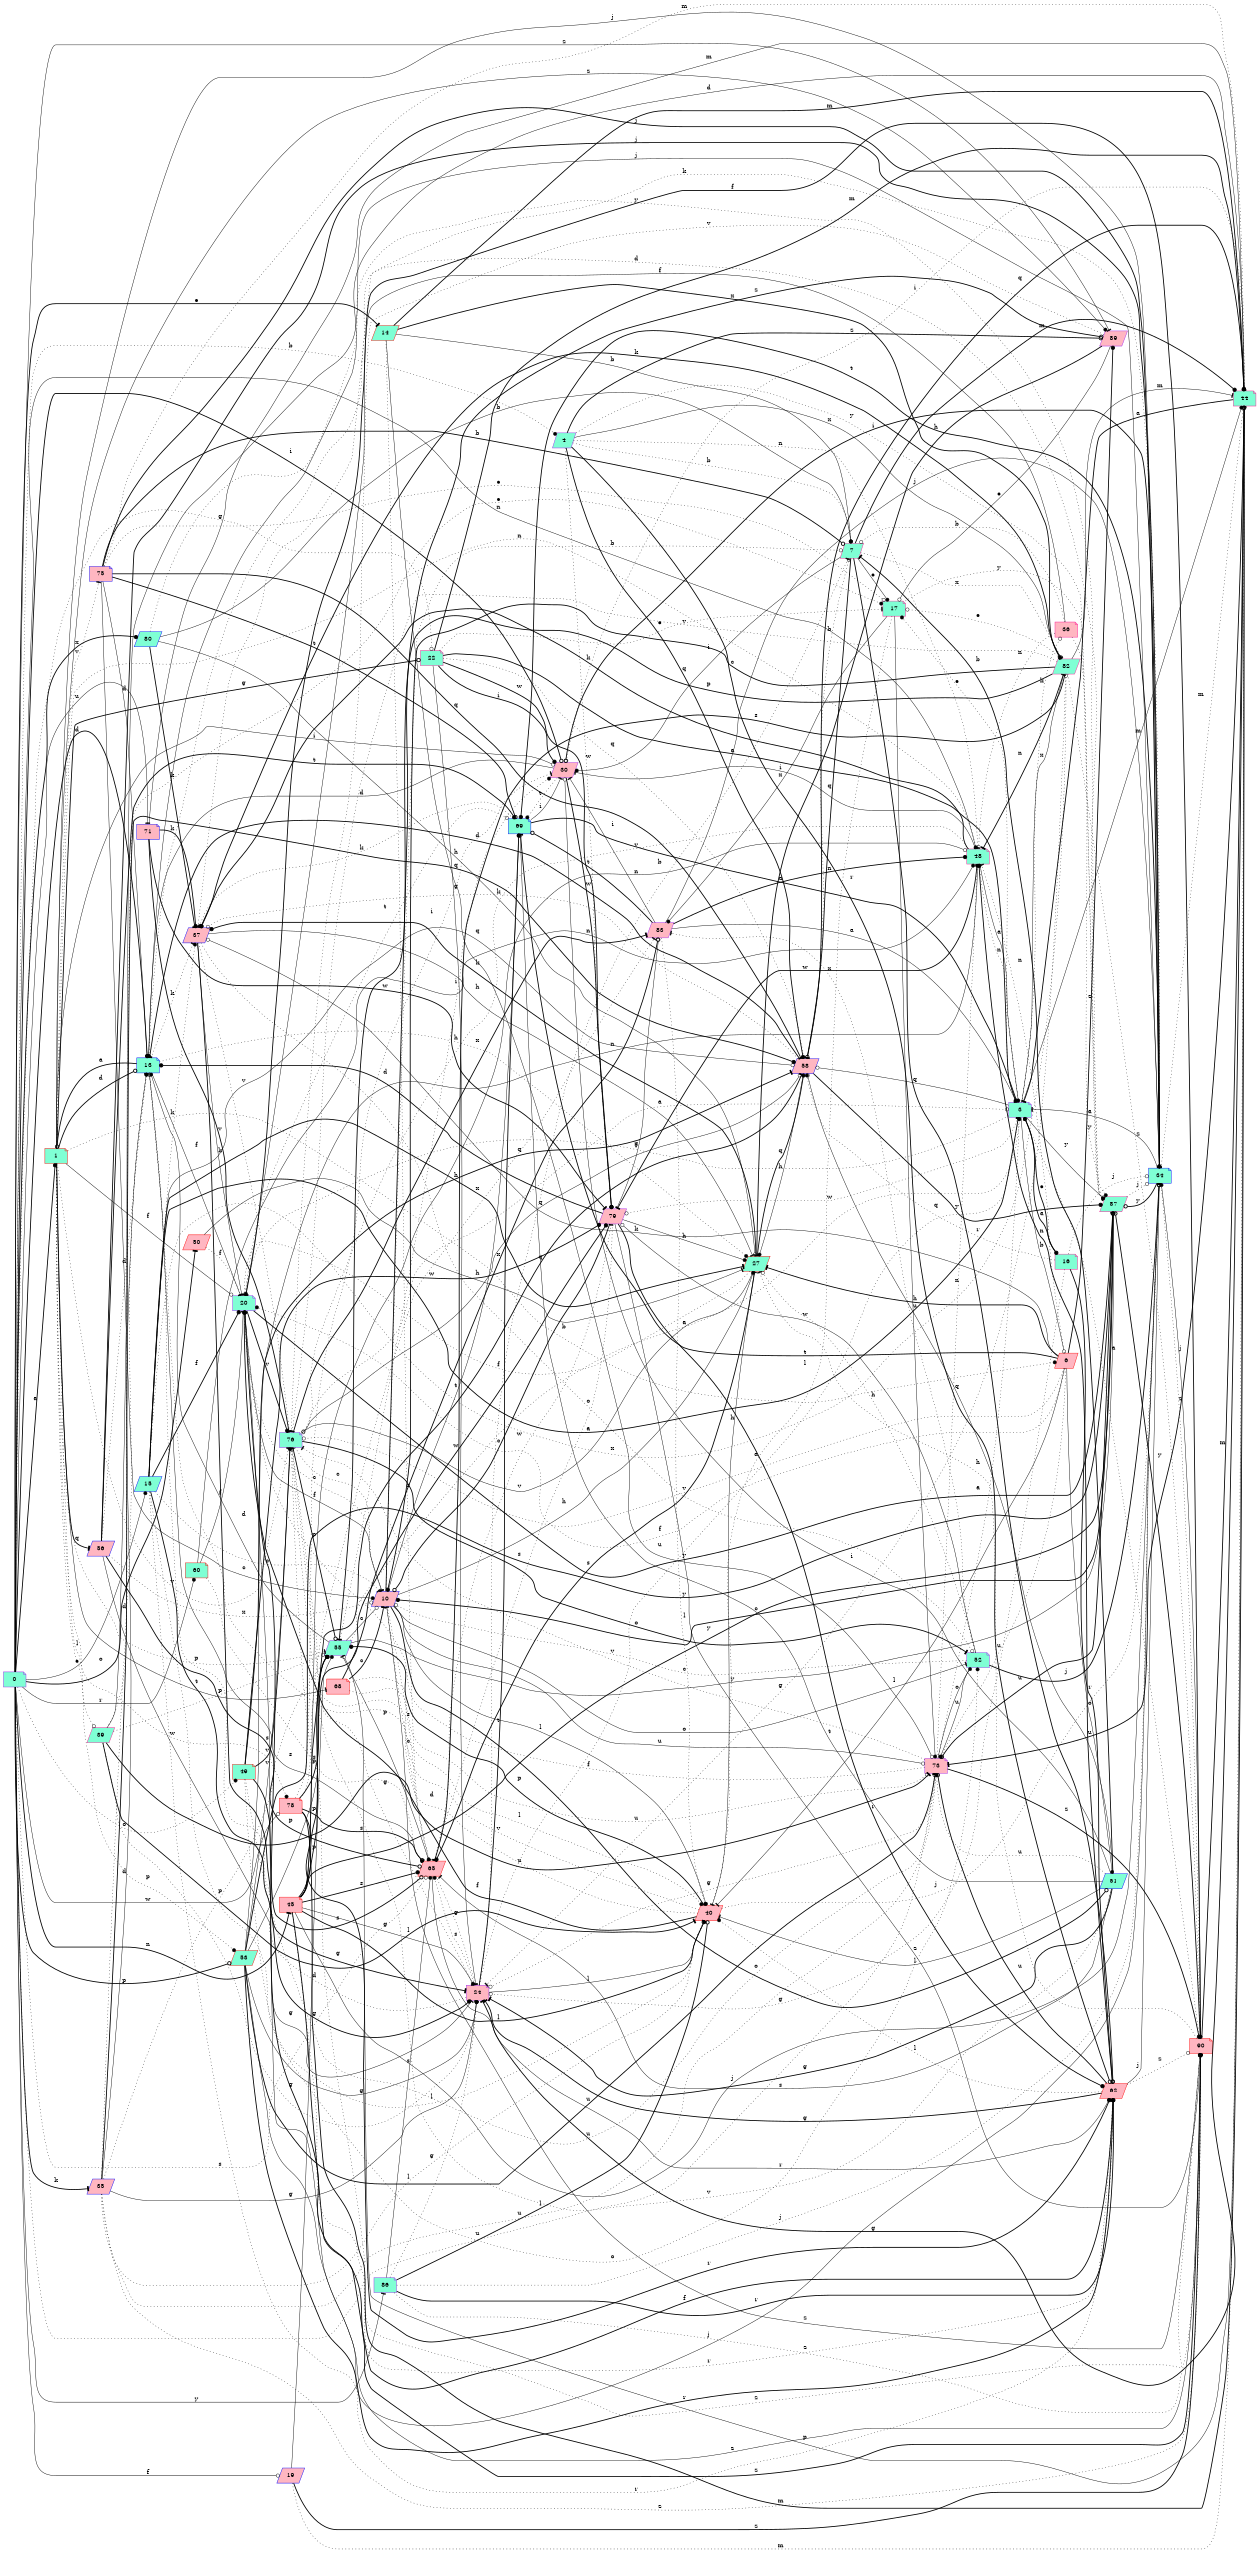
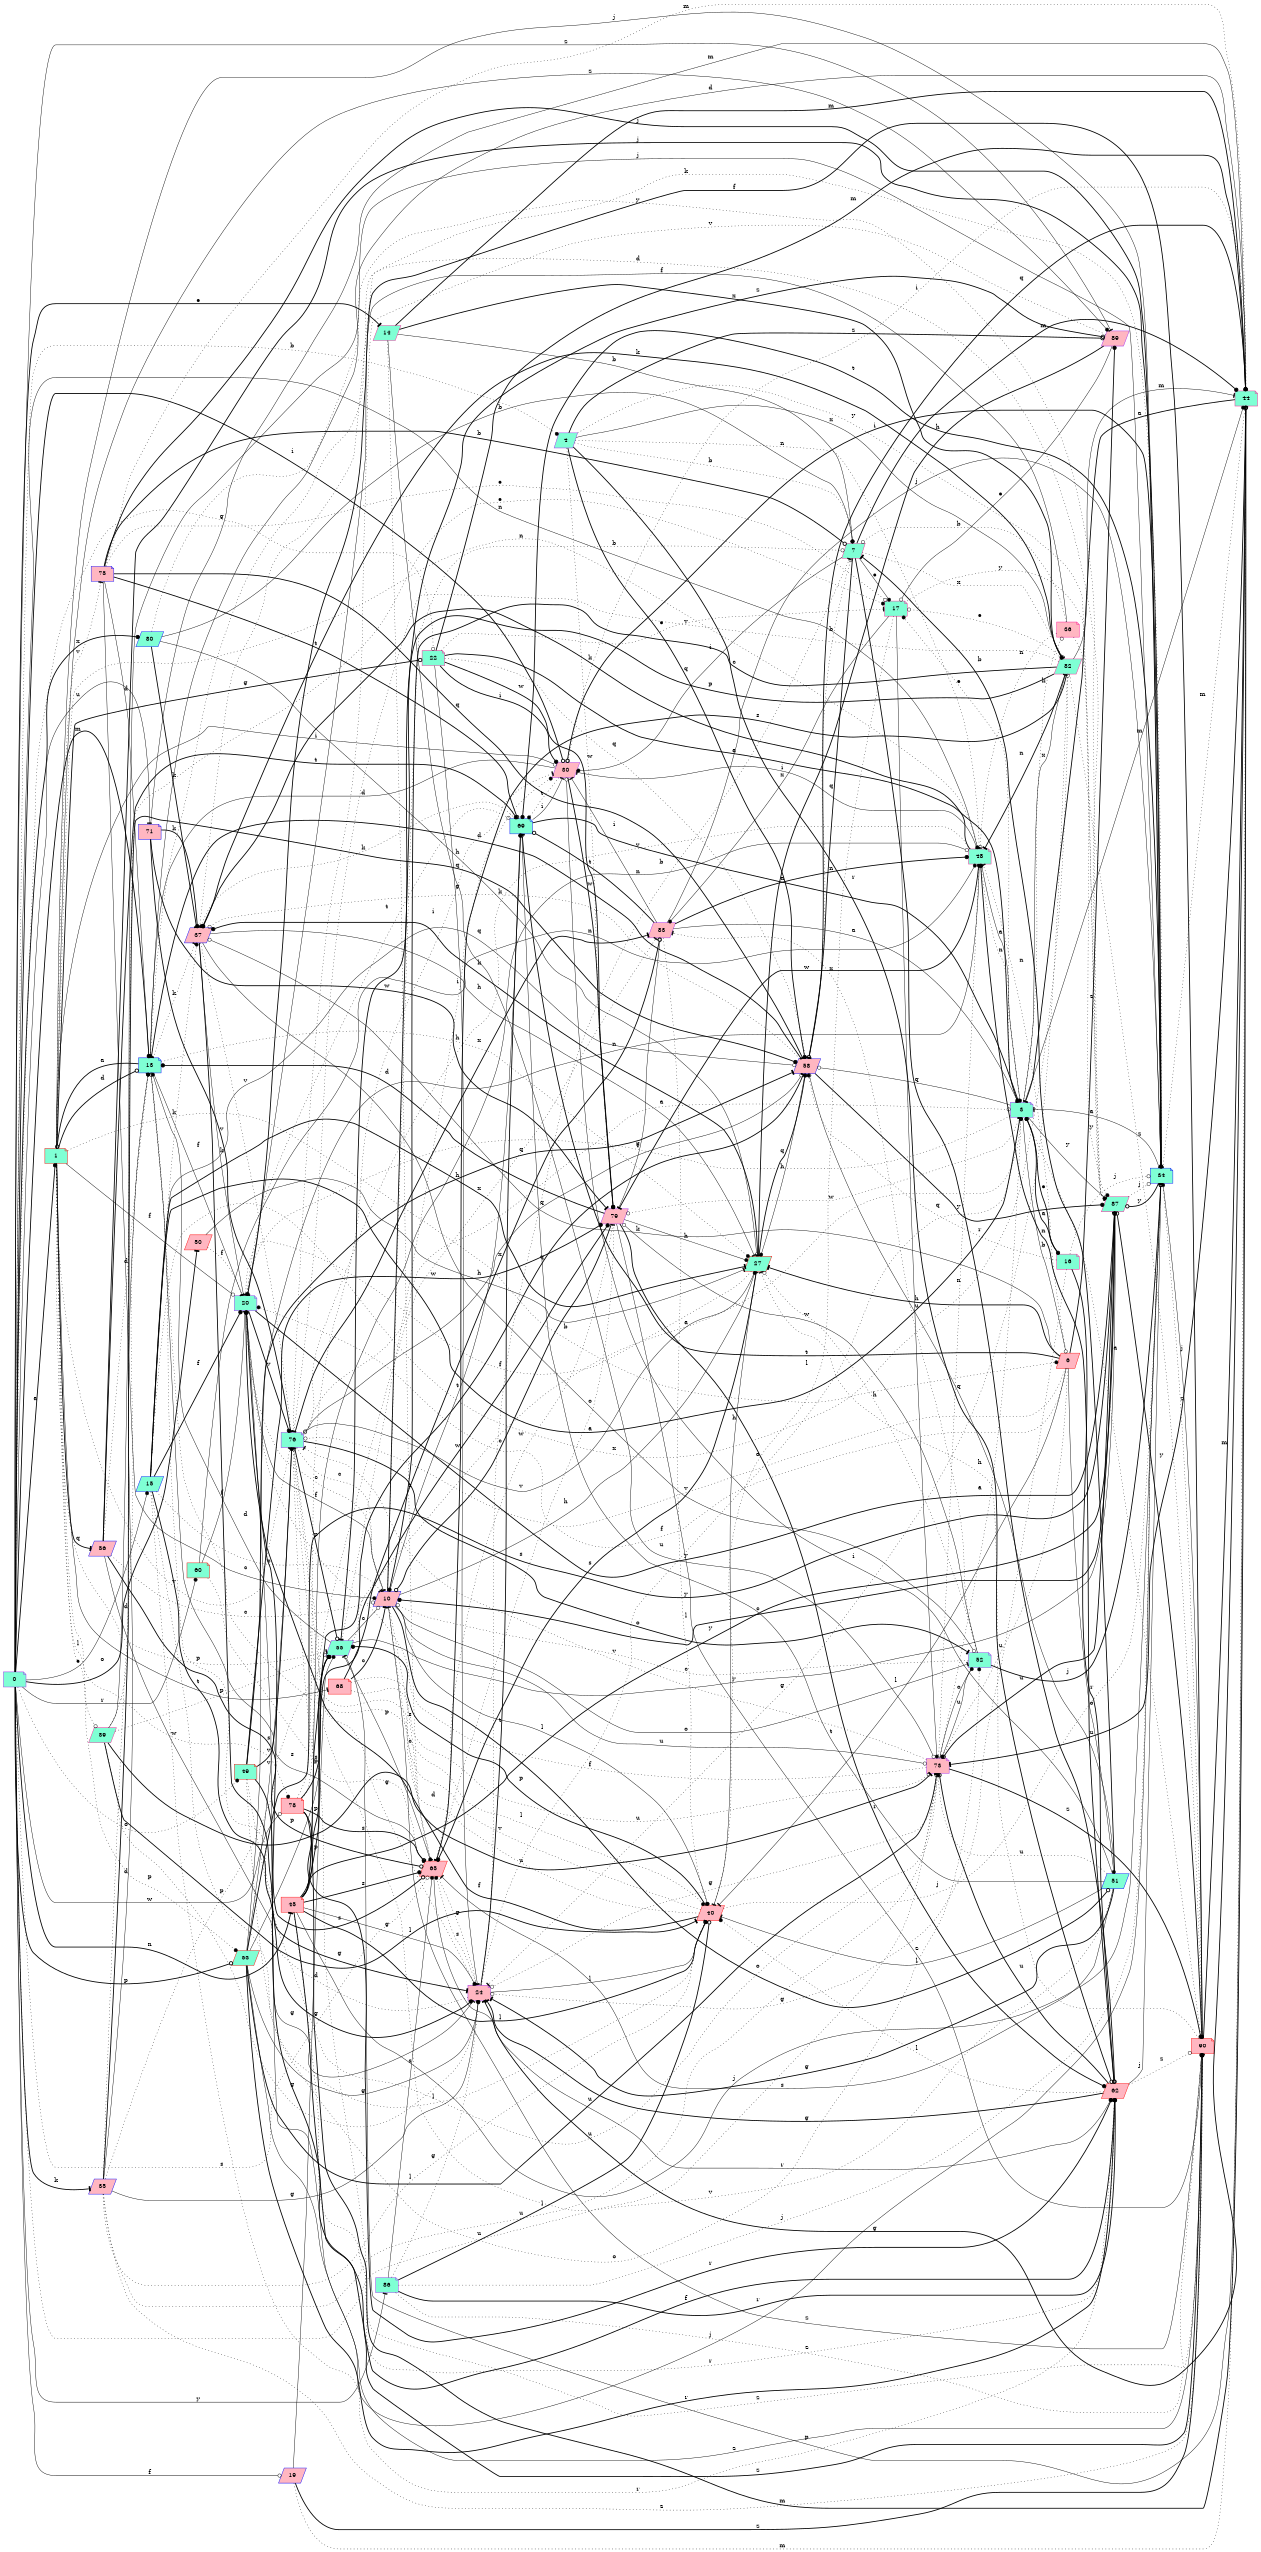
(385, 333) -> (387, 333)
(77, 730) -> (78, 729)
(535, 1355) -> (537, 1355)
(244, 1612) -> (246, 1612)
